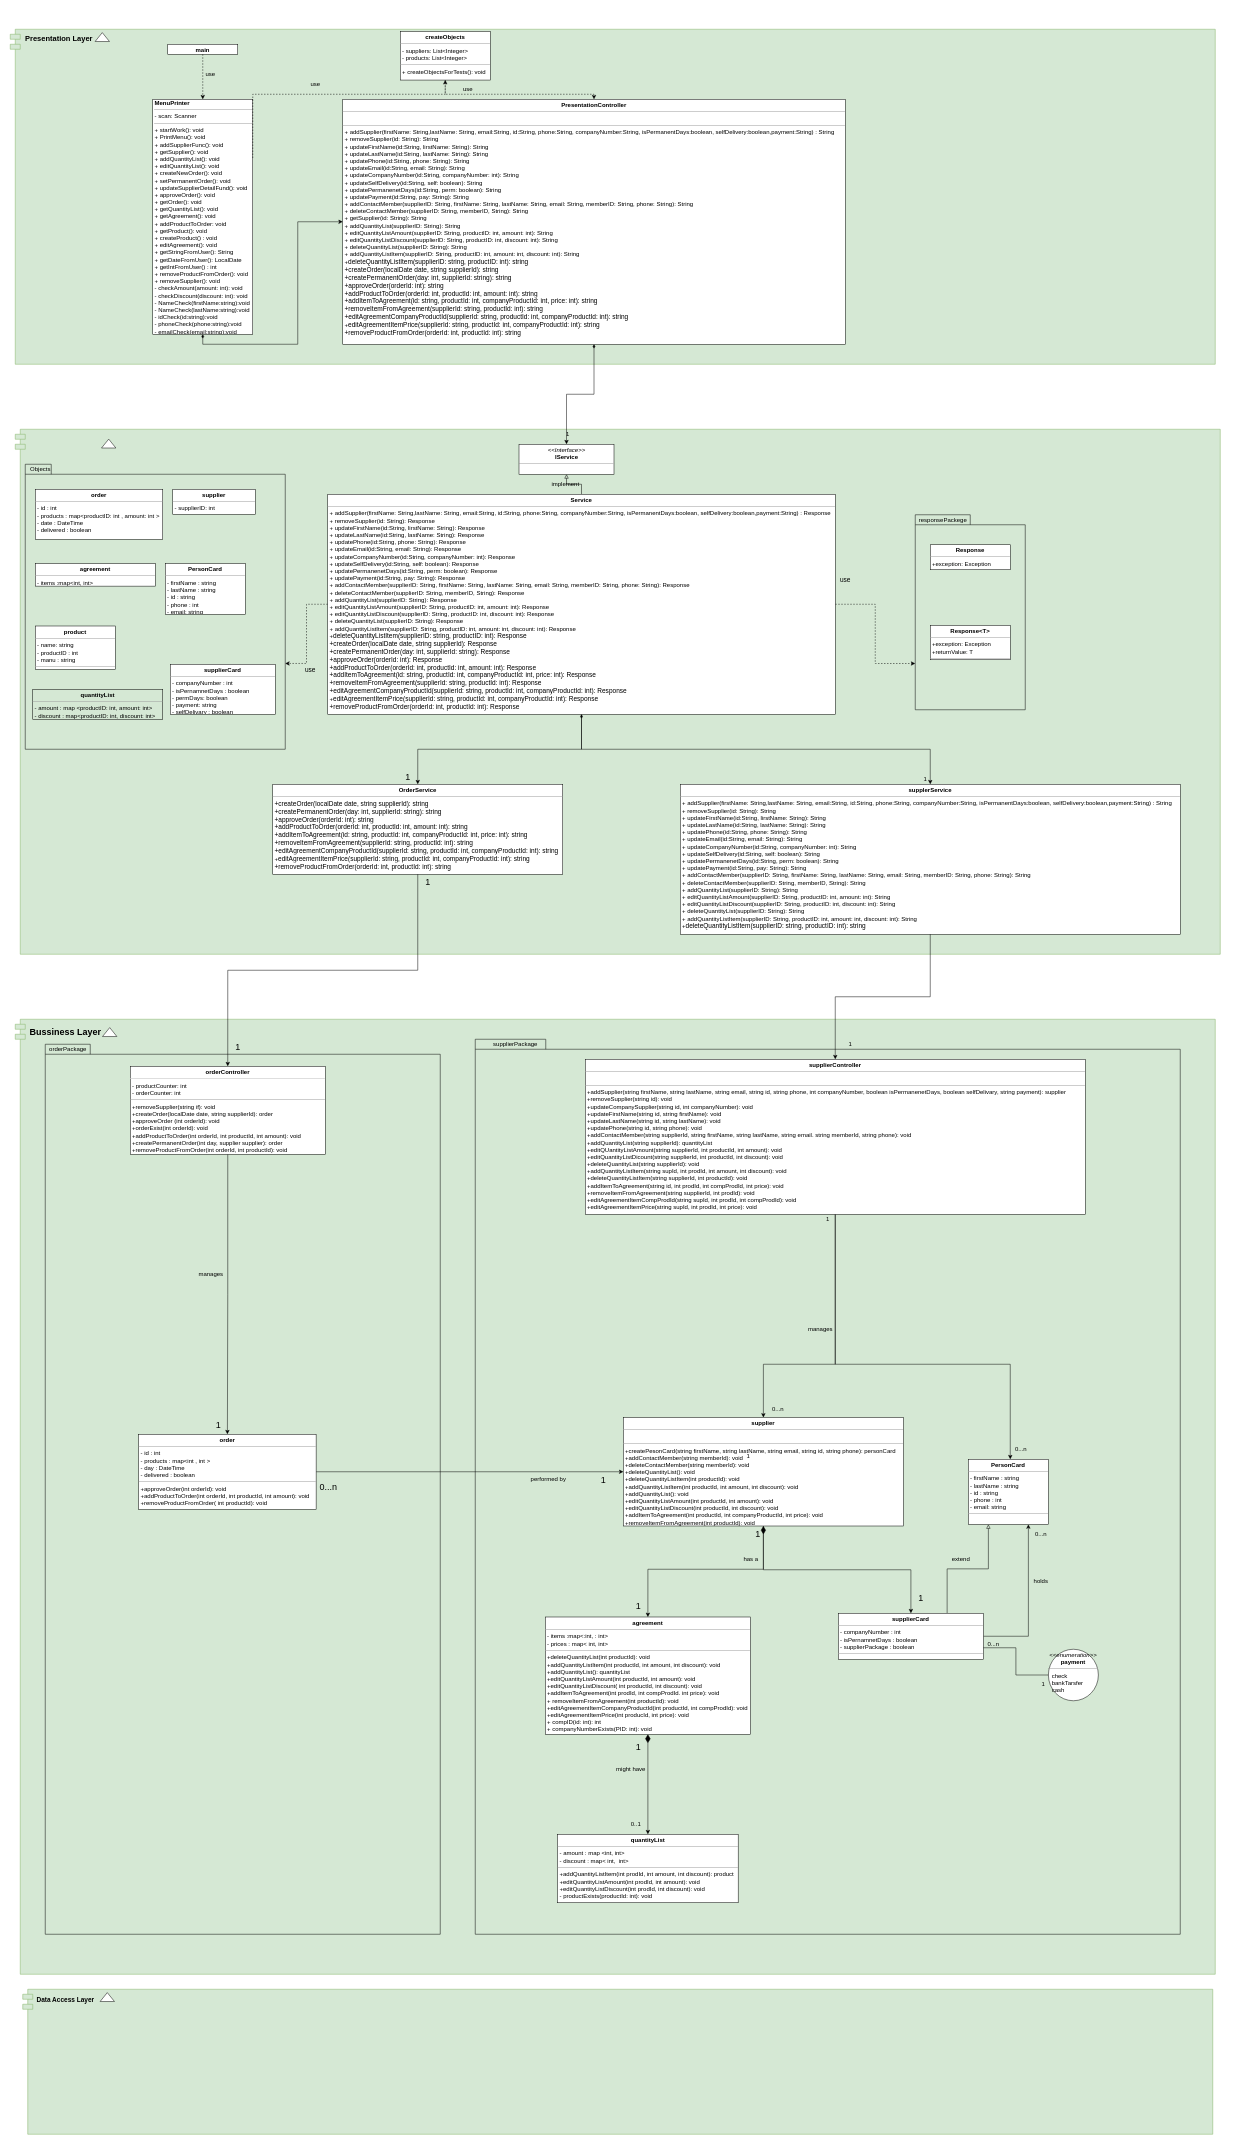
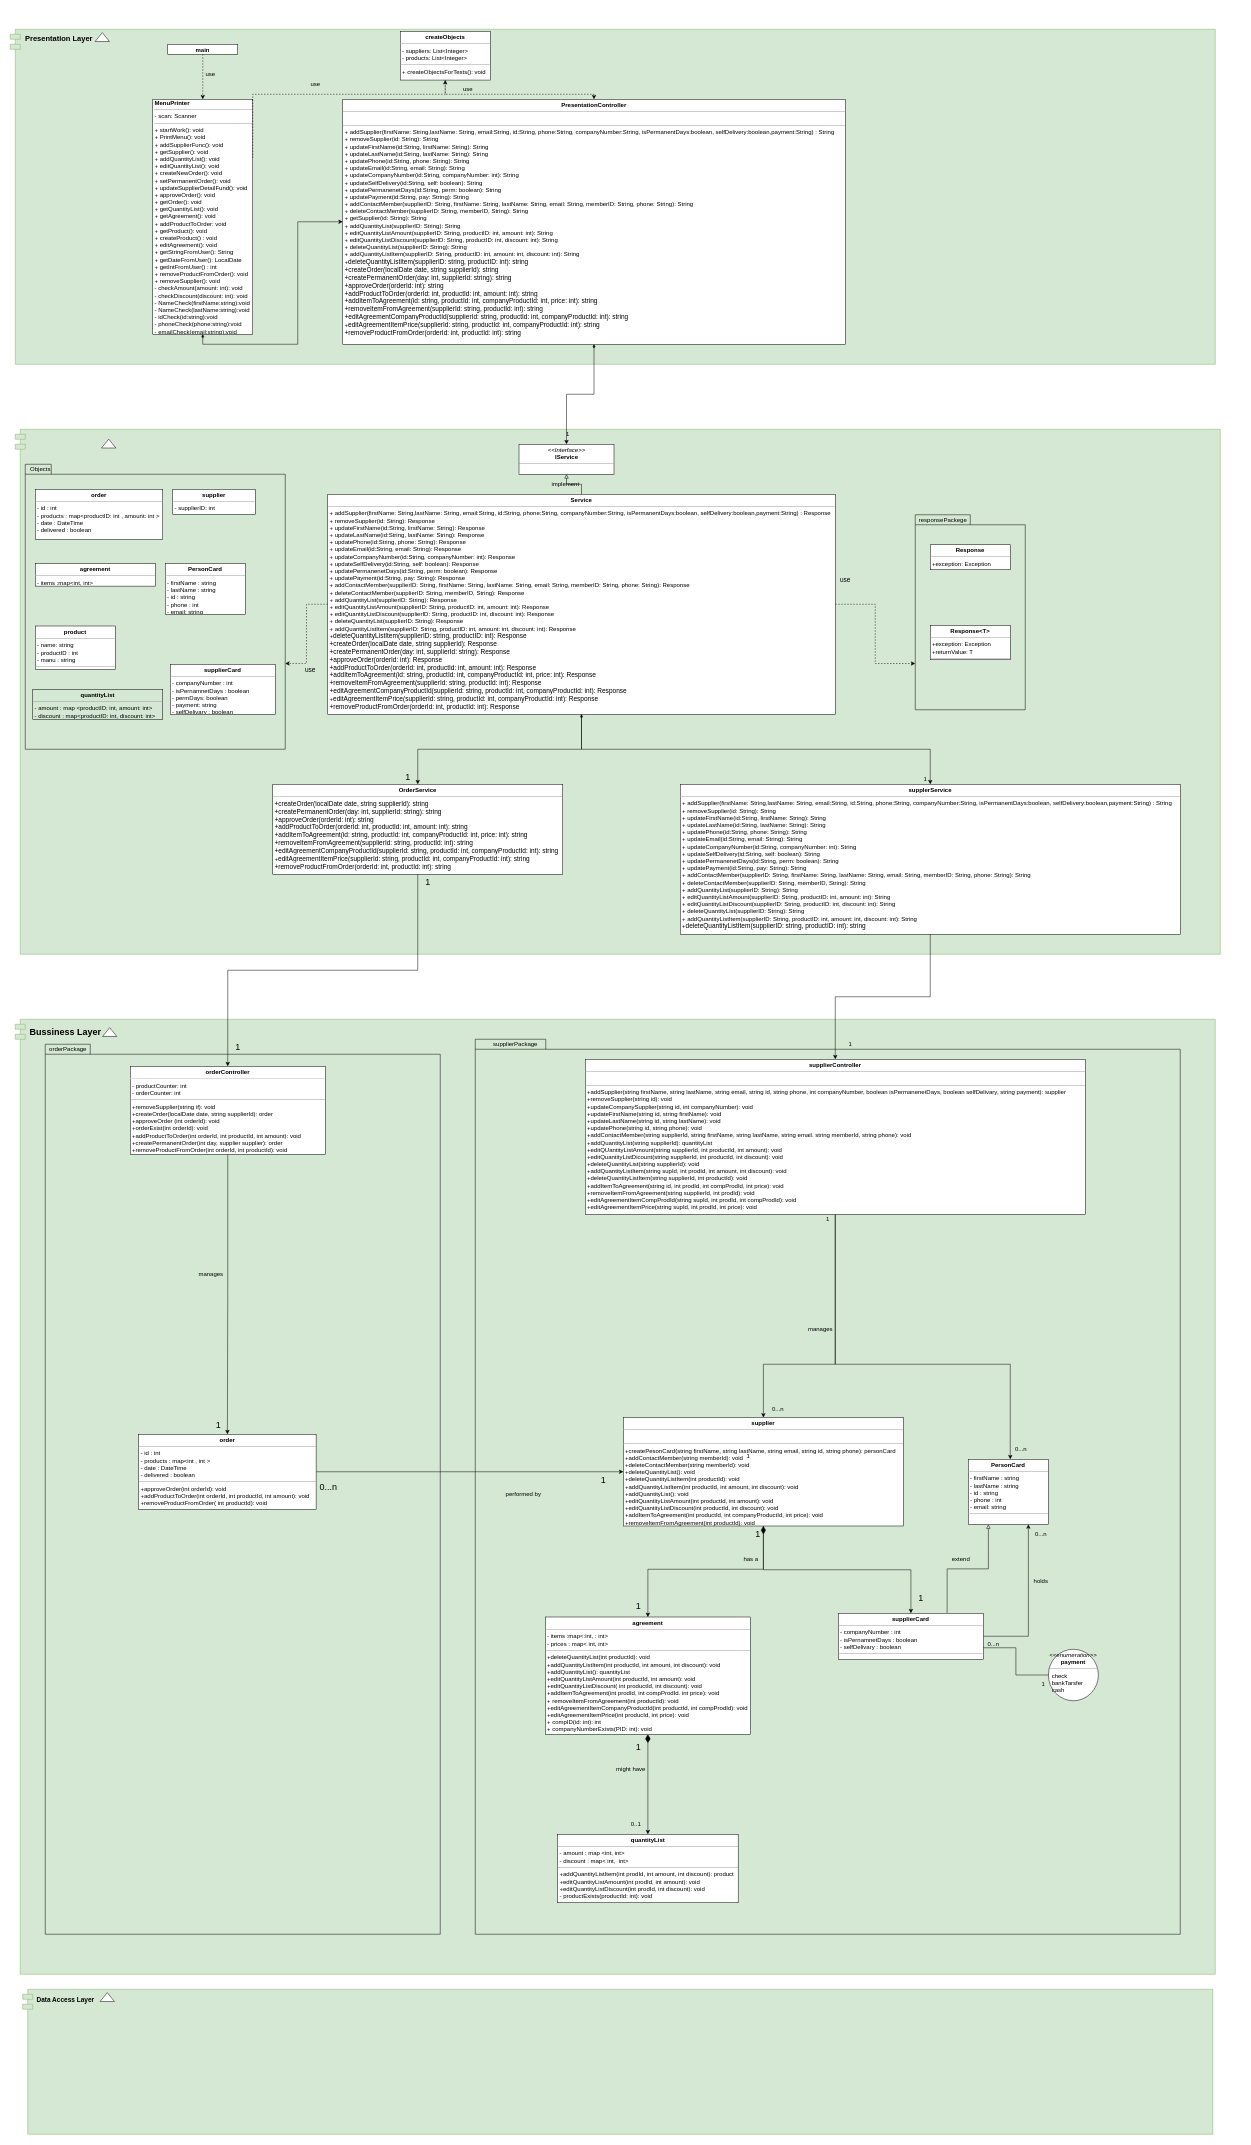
(236, 1463) -> (236, 1463)
(548, 1479) -> (523, 1494)
(879, 1628) -> (879, 1628)
